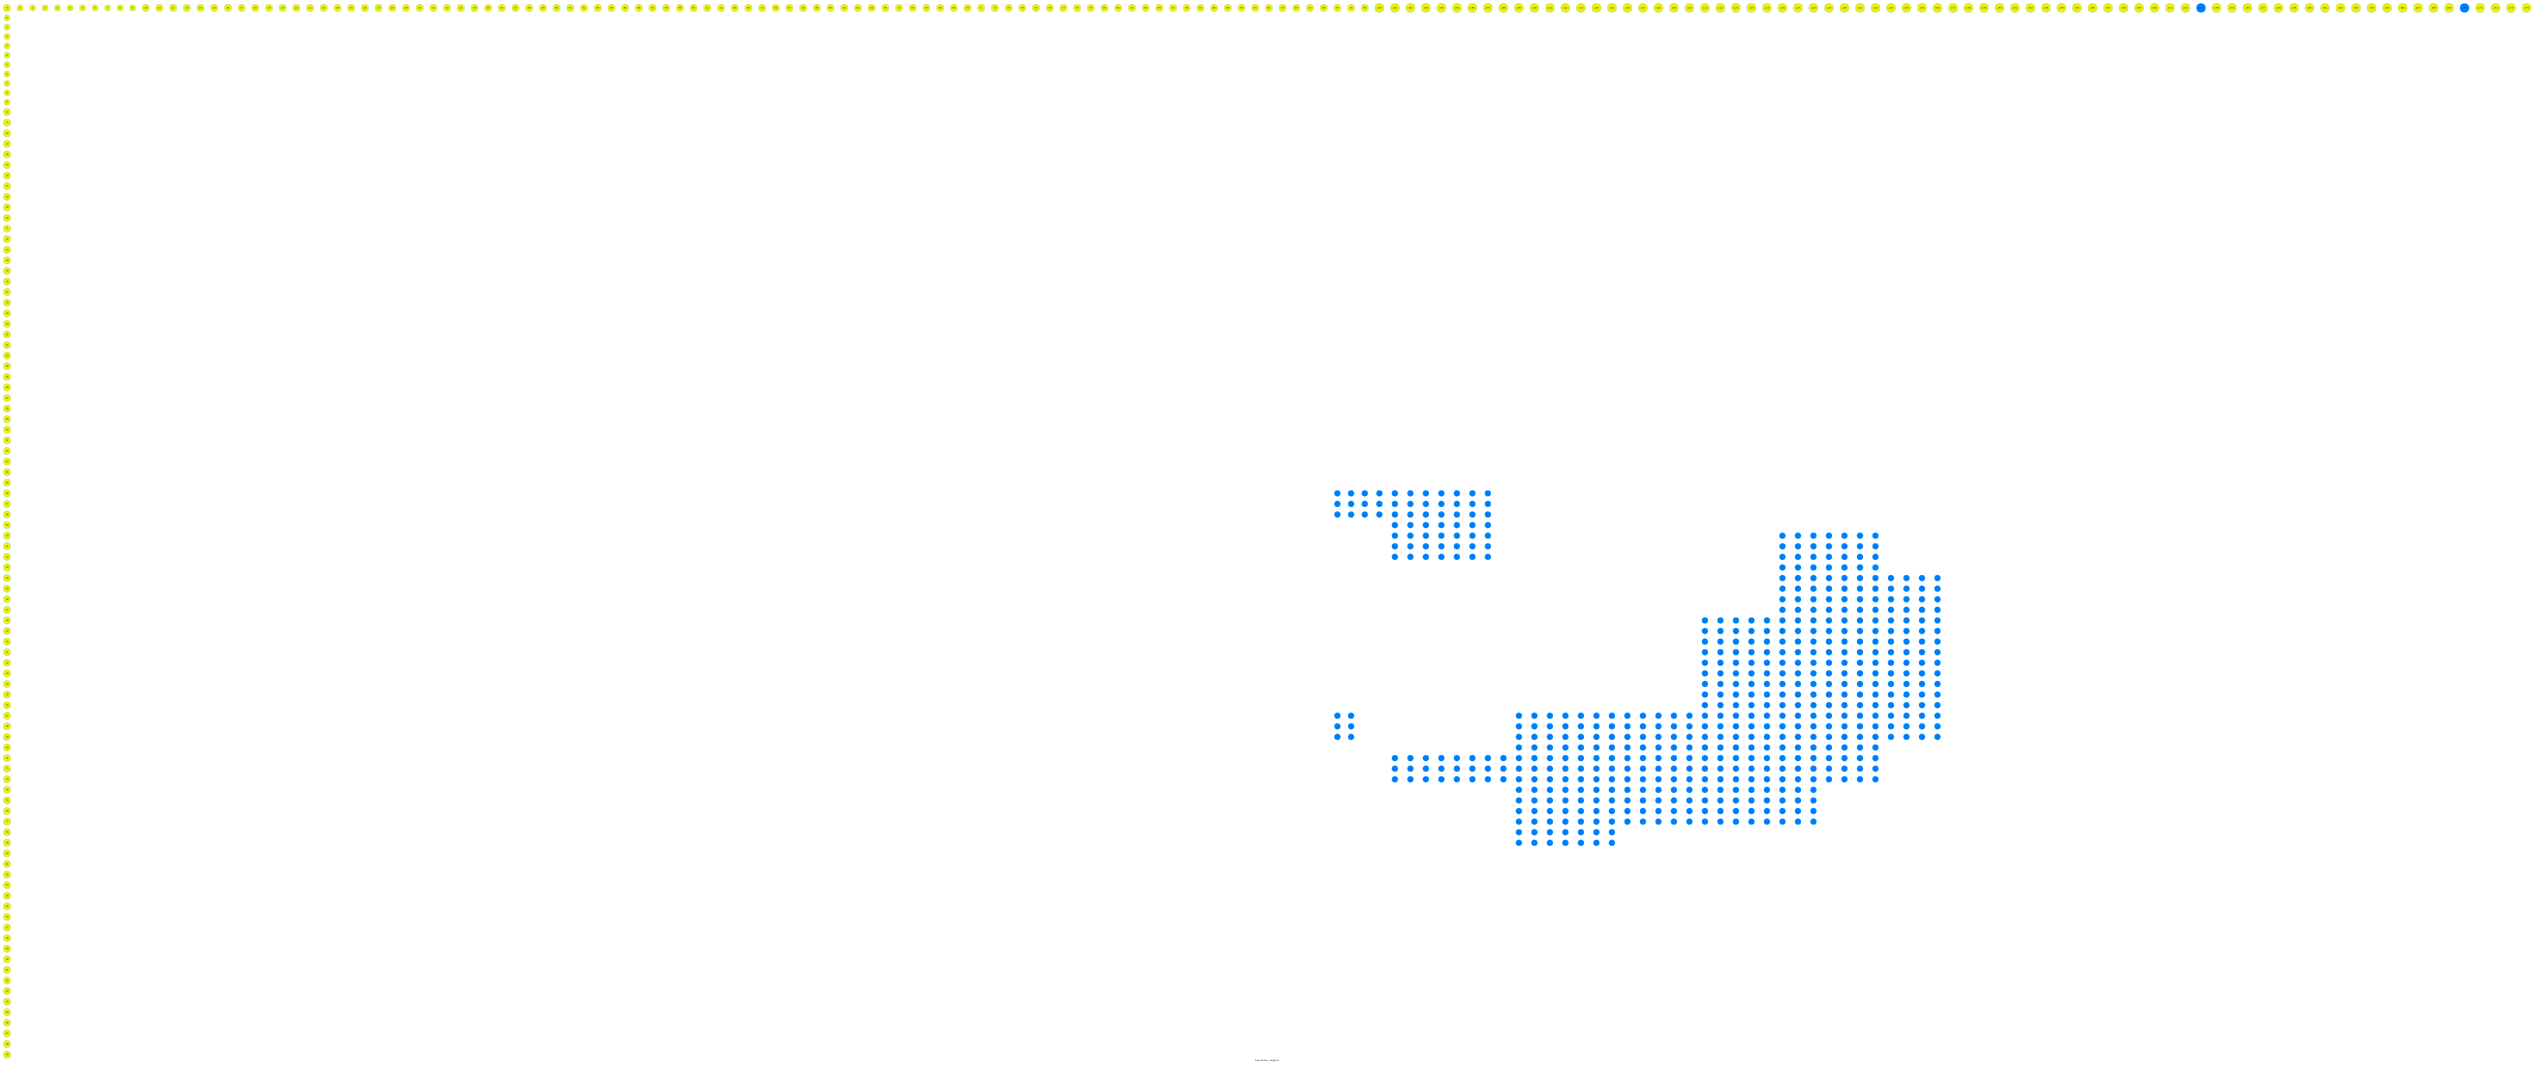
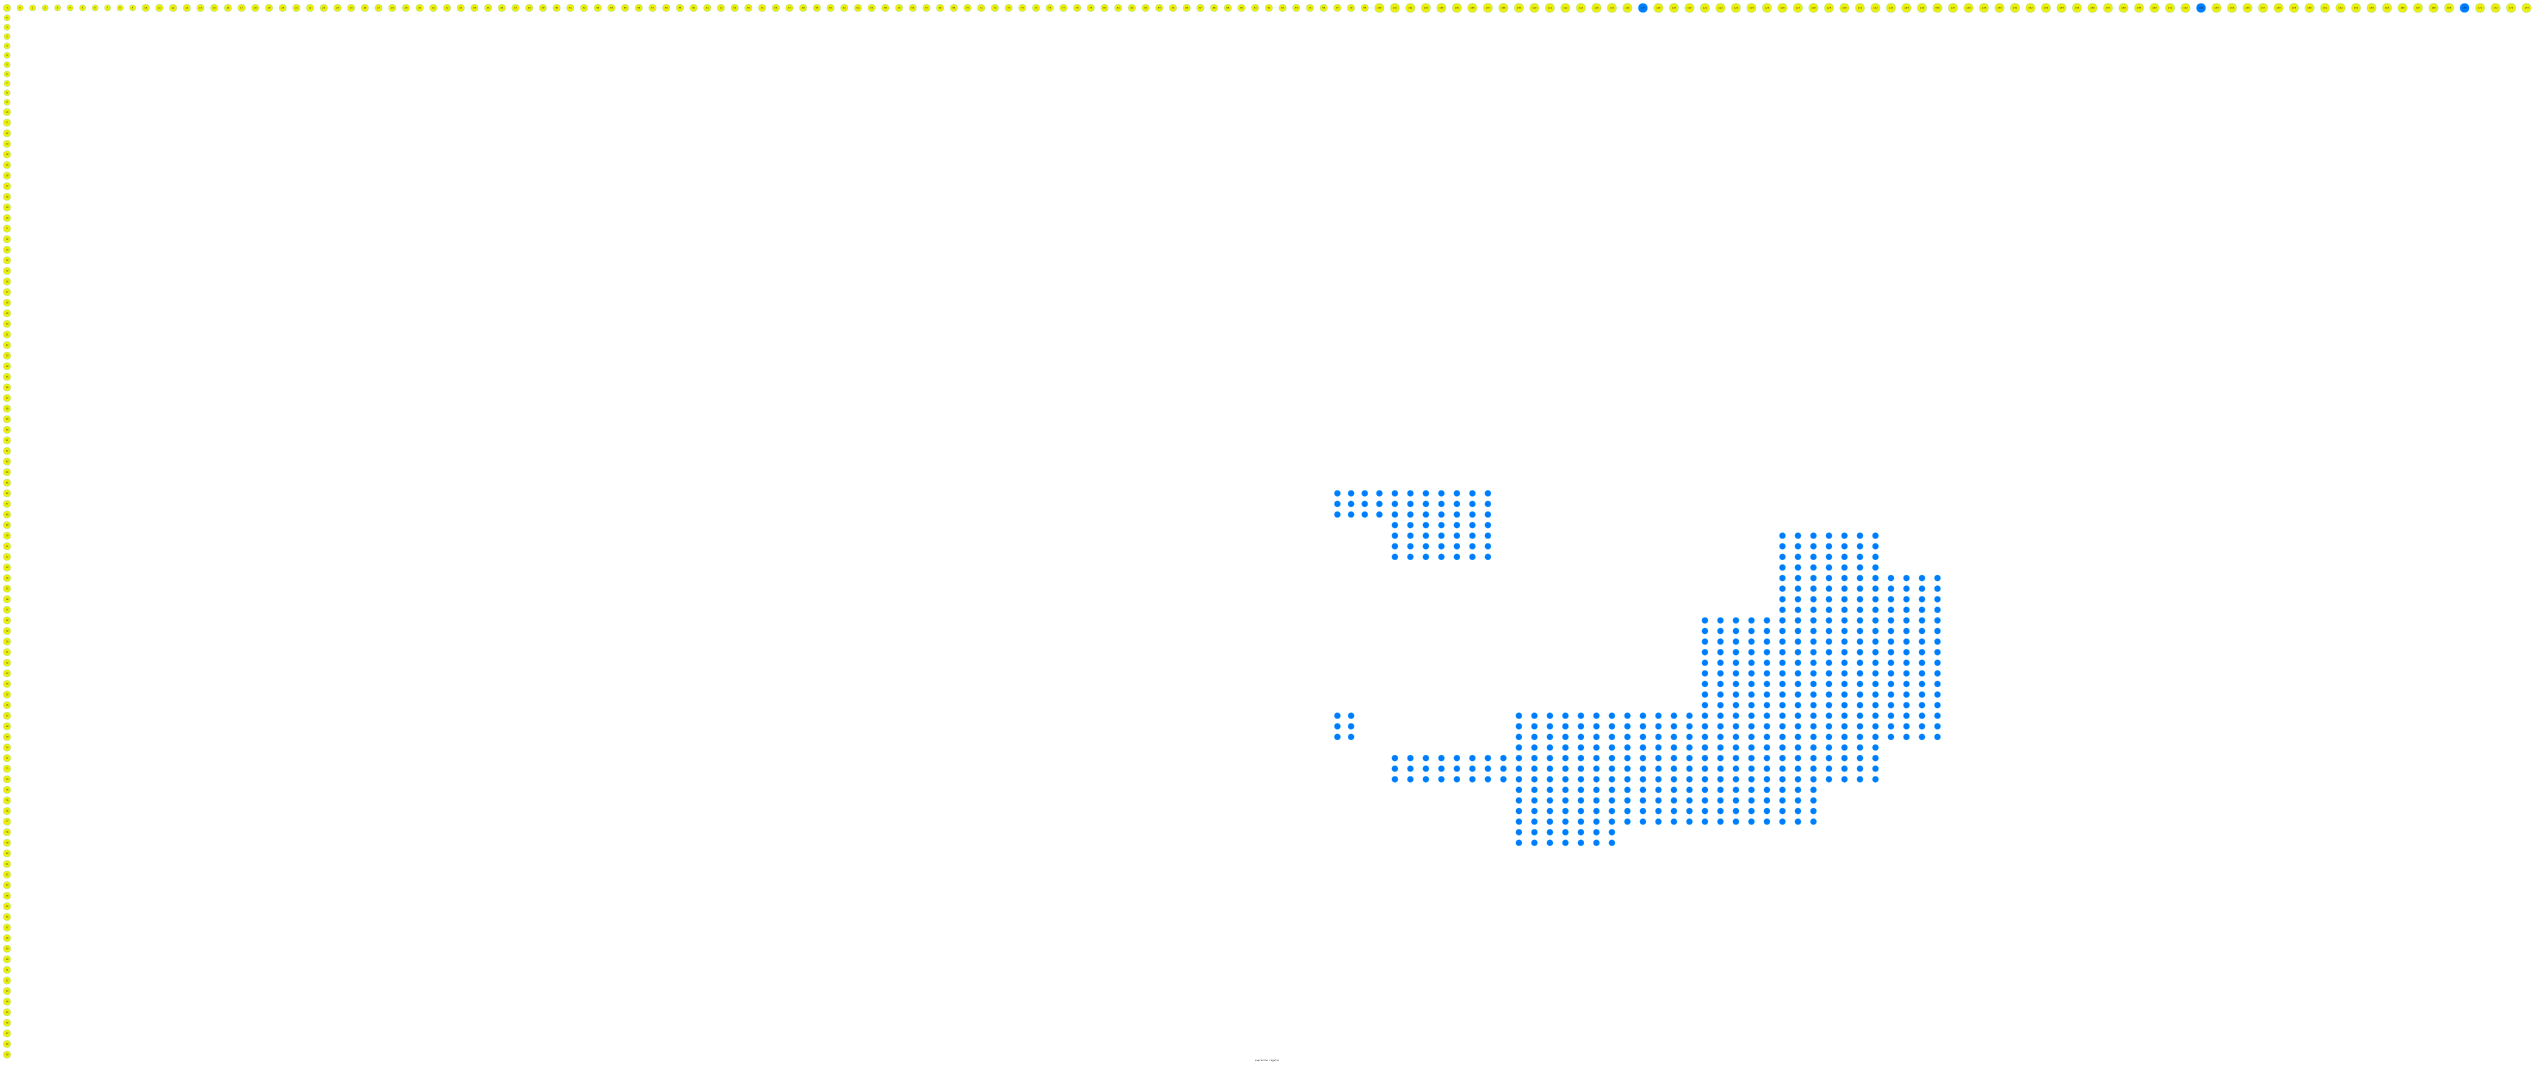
(1643, 8) -> (1643, 8)
